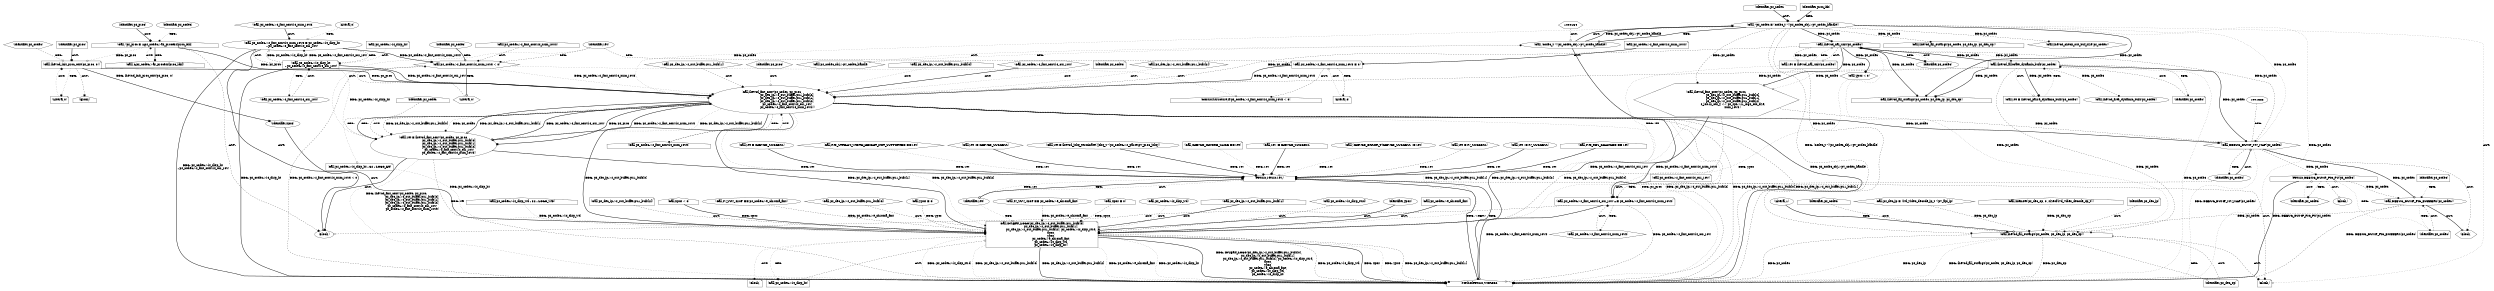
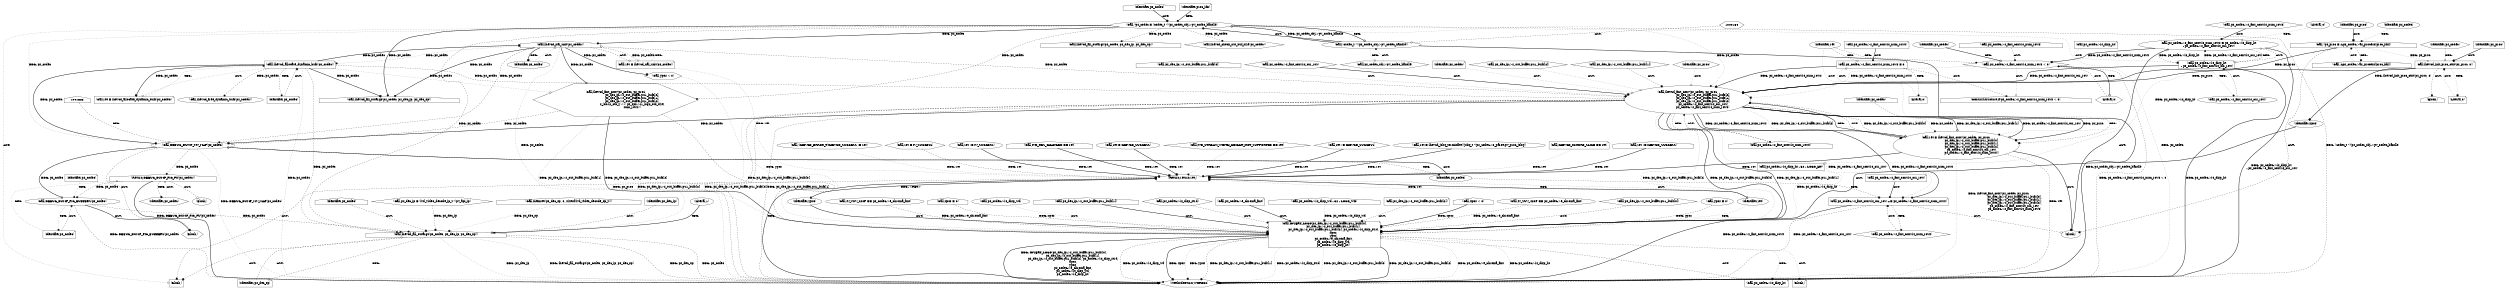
(155, 53) -> (2359, 53)
(2042, 100) -> (134, 100)
(2257, 100) -> (77, 100)
(2252, 145) -> (193, 145)
(1423, 186) -> (983, 183)
(1480, 283) -> (1189, 283)
